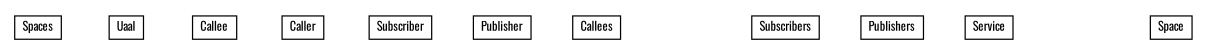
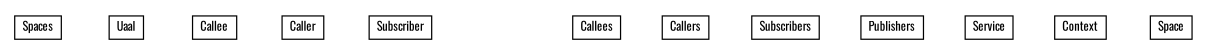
(502, 27) -> none
none -> (686, 27)
none -> (1080, 27)
